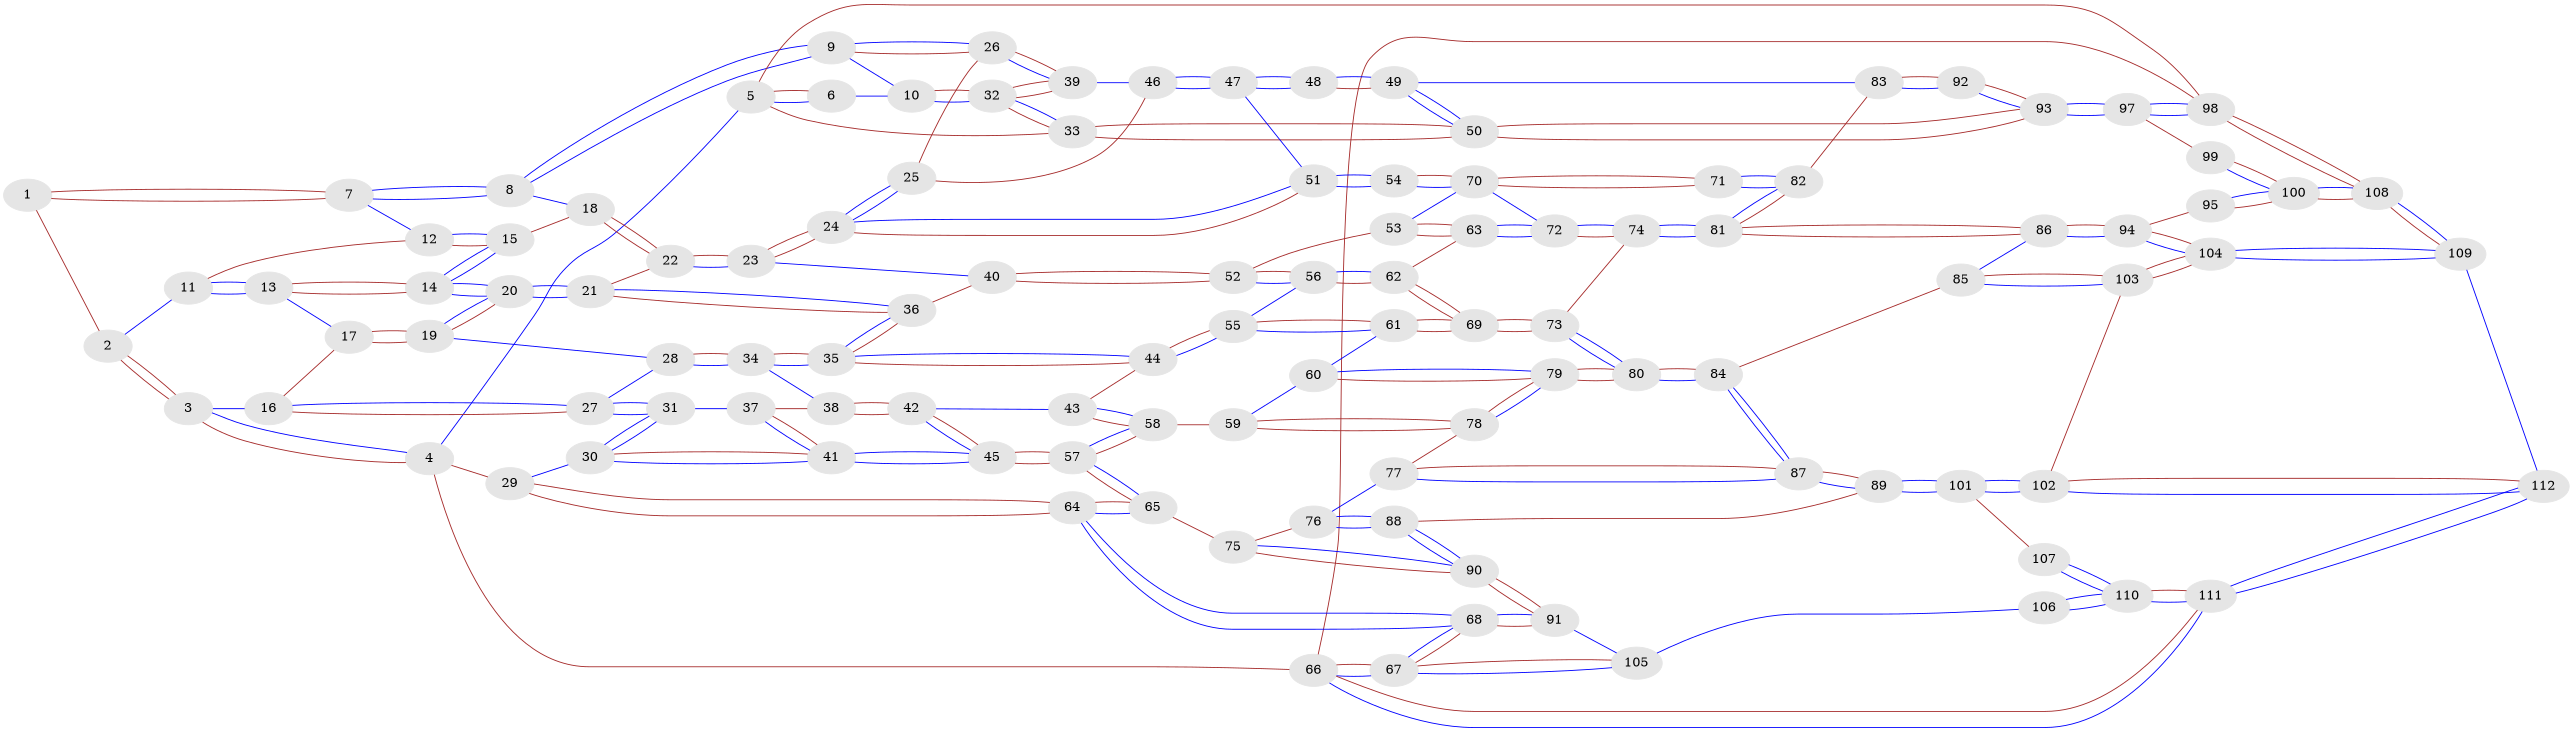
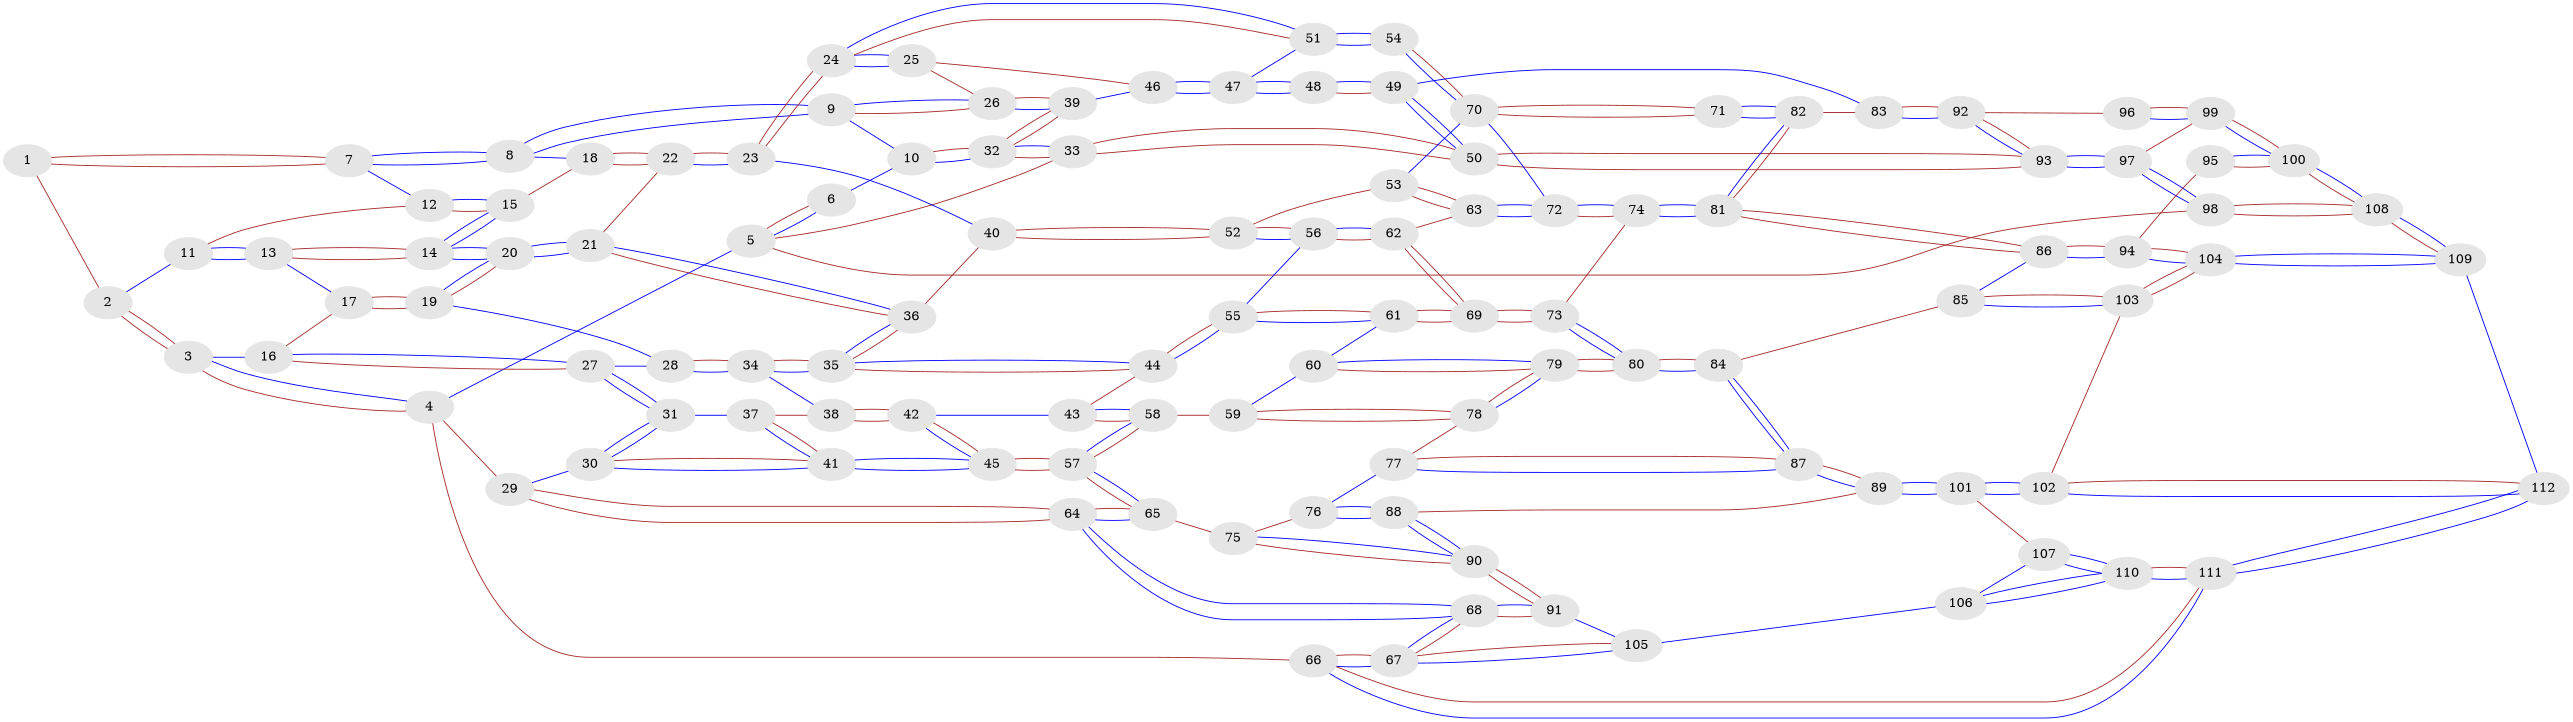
(1484, 42) -> none
none -> (2127, 113)
none -> (2003, 579)
